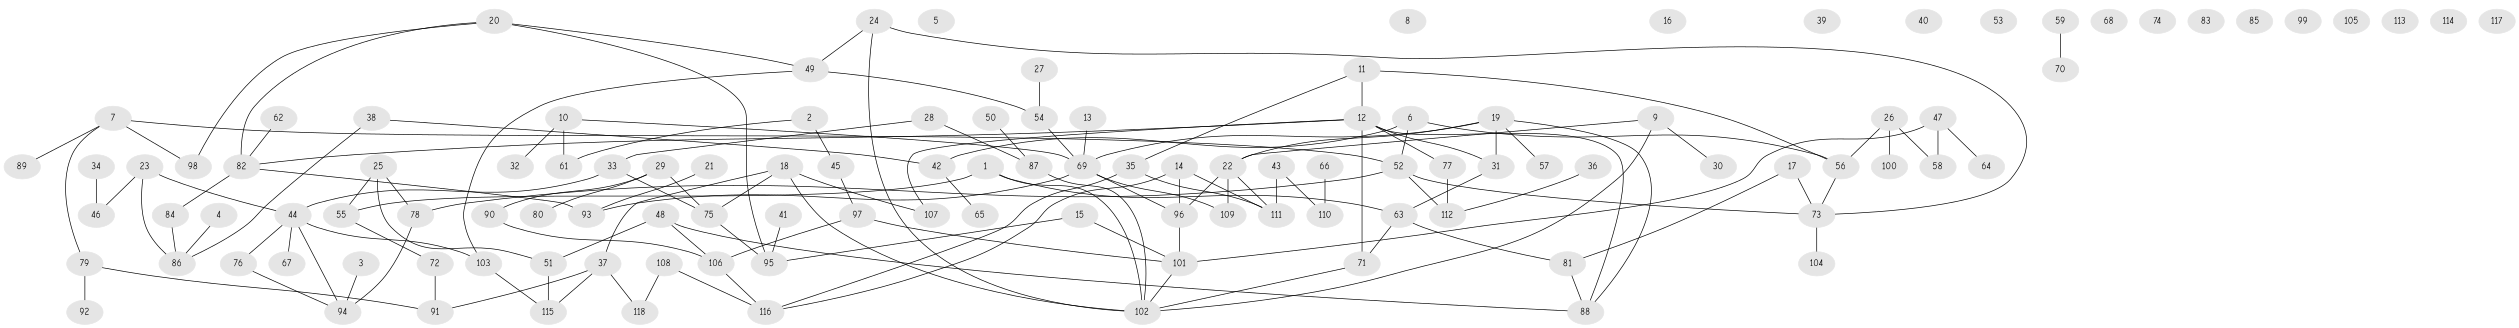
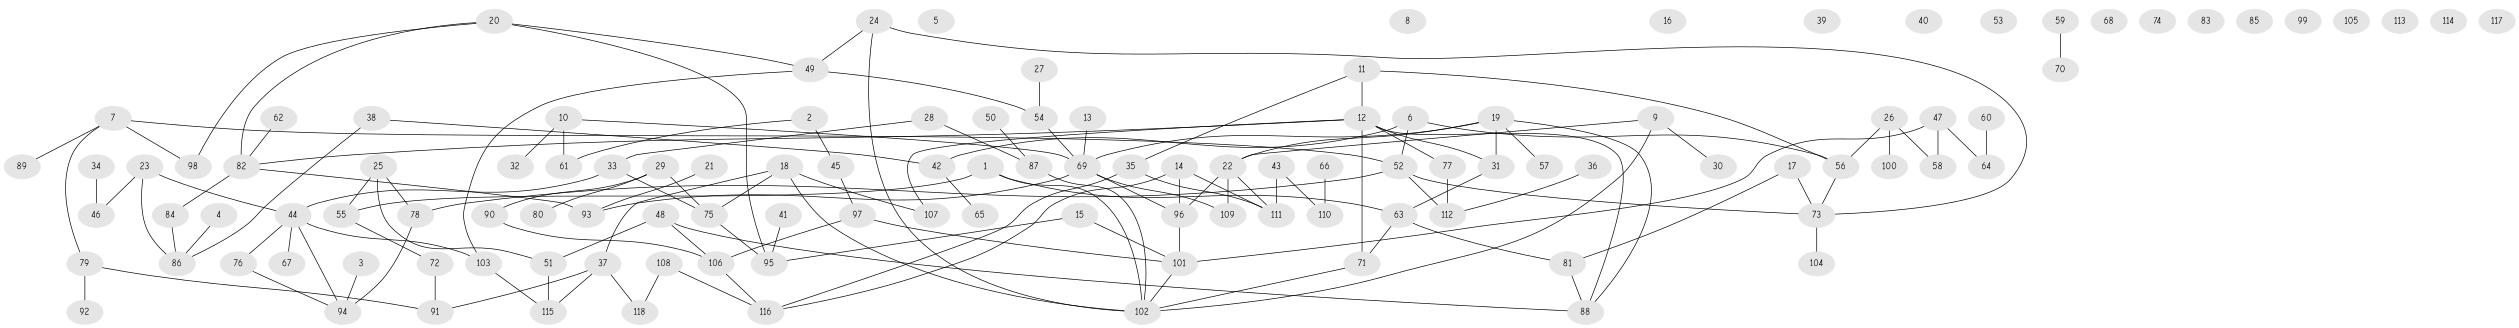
none -> (1986, 118)
